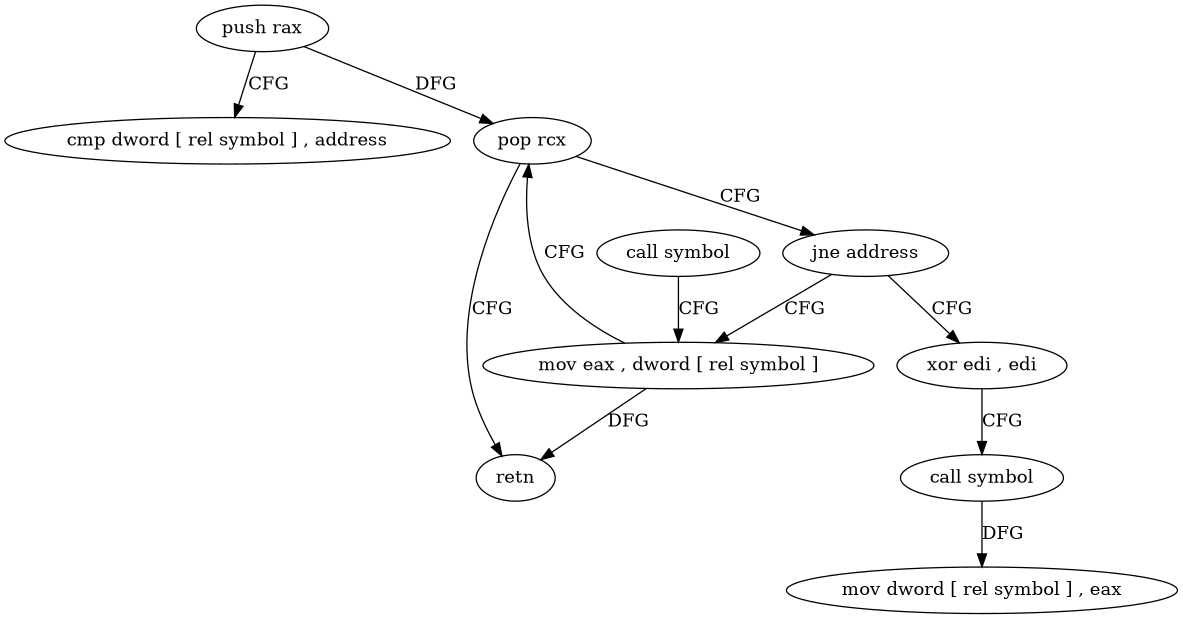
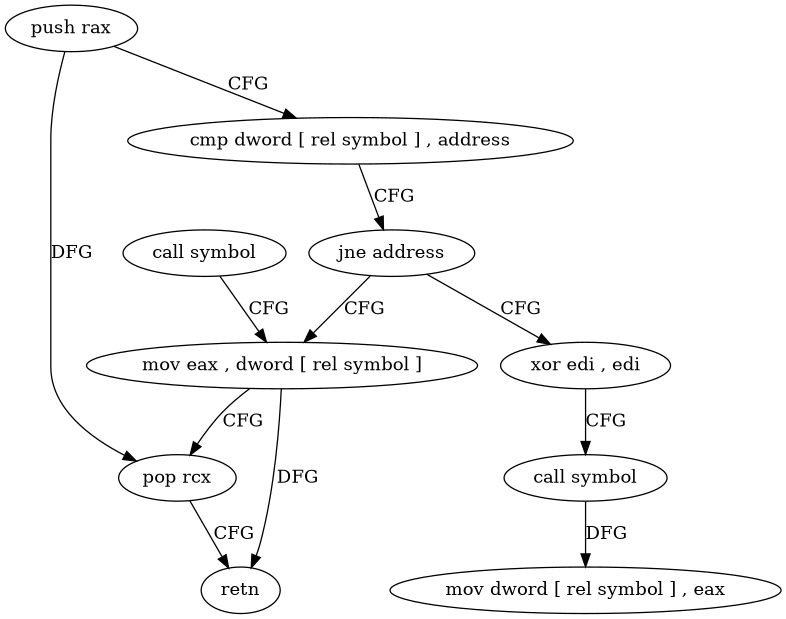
(689, 194) -> (369, 191)
